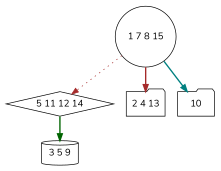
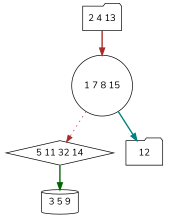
(146, 76) -> (102, 39)
(60, 104) -> (60, 153)
(196, 104) -> (144, 153)
